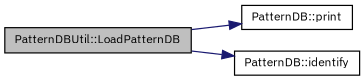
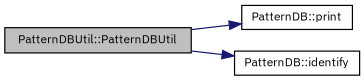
(98, 40) -> (98, 40)
